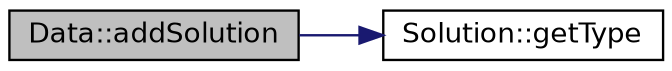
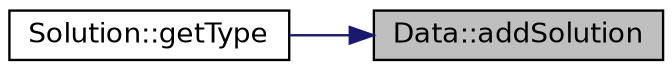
(329, 35) -> (319, 35)
